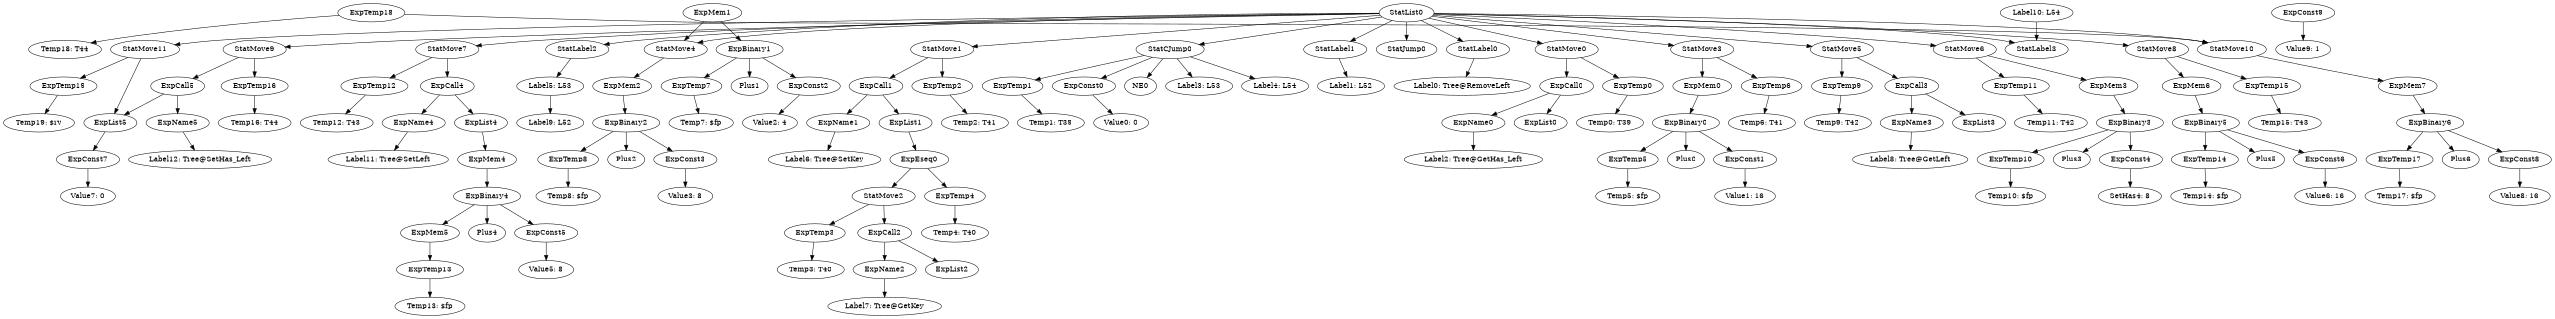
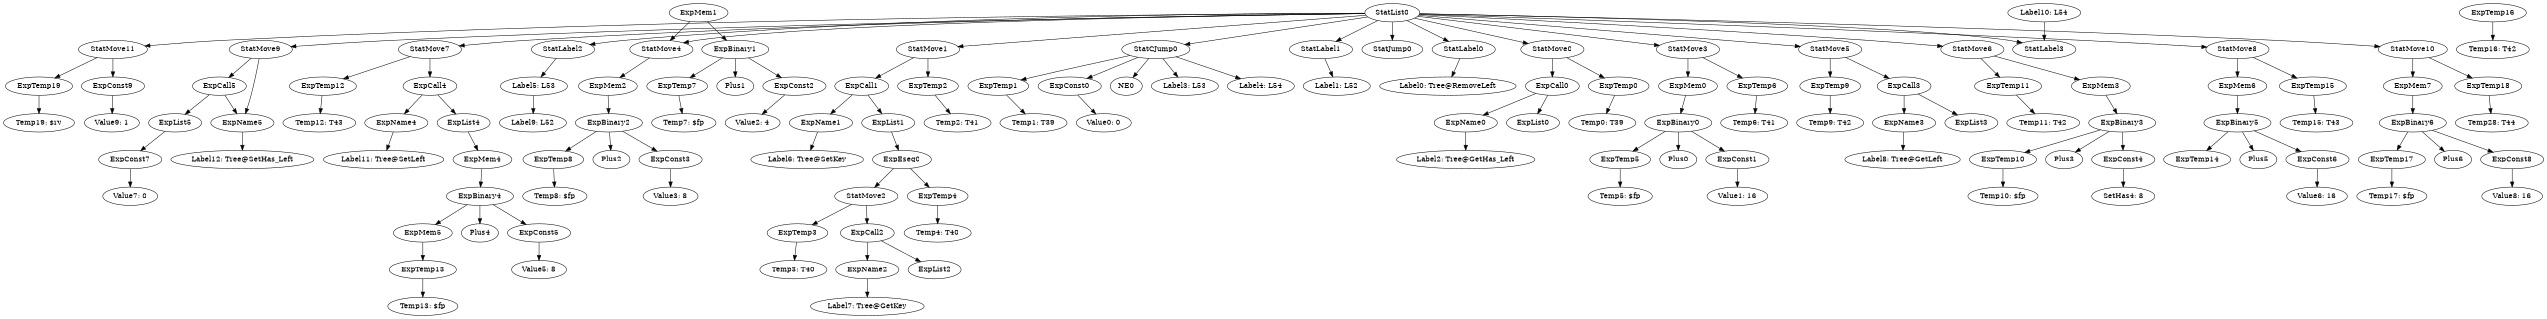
(1304, 25) -> (2448, 67)
(65, 49) -> (2492, 123)
(255, 65) -> (254, 84)
(129, 84) -> (113, 65)
(255, 123) -> (2493, 49)
(2206, 196) -> none
